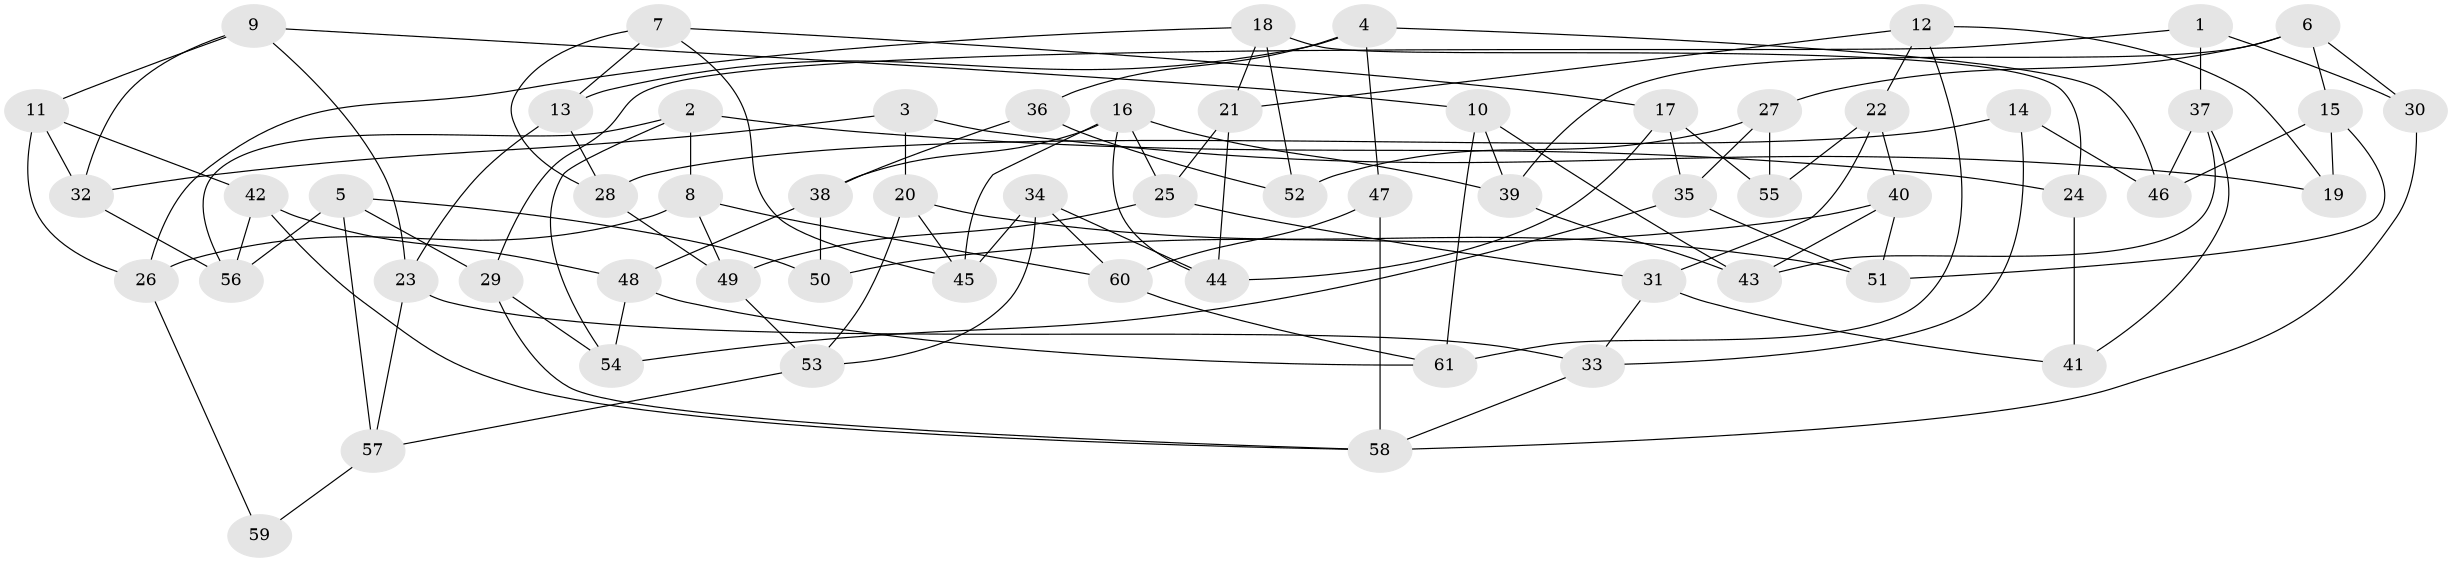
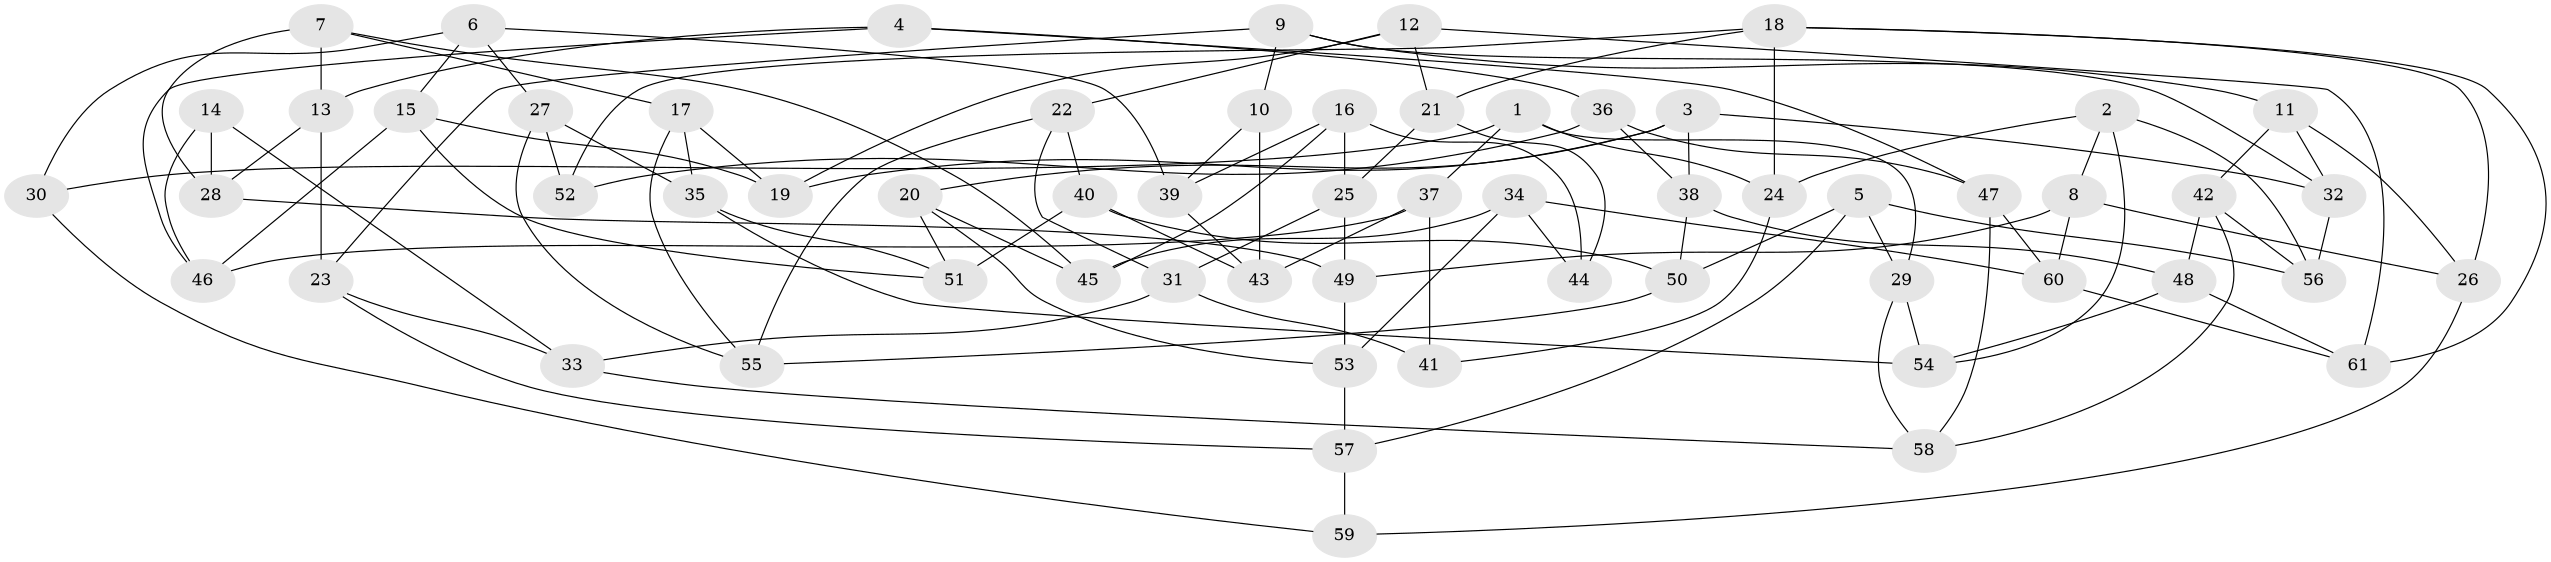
none -> (1630, 151)
(972, 153) -> (1689, 154)
none -> (1796, 155)
(1460, 227) -> (2442, 73)
(1436, 257) -> (731, 153)
none -> (1219, 342)
(1978, 413) -> (661, 437)
